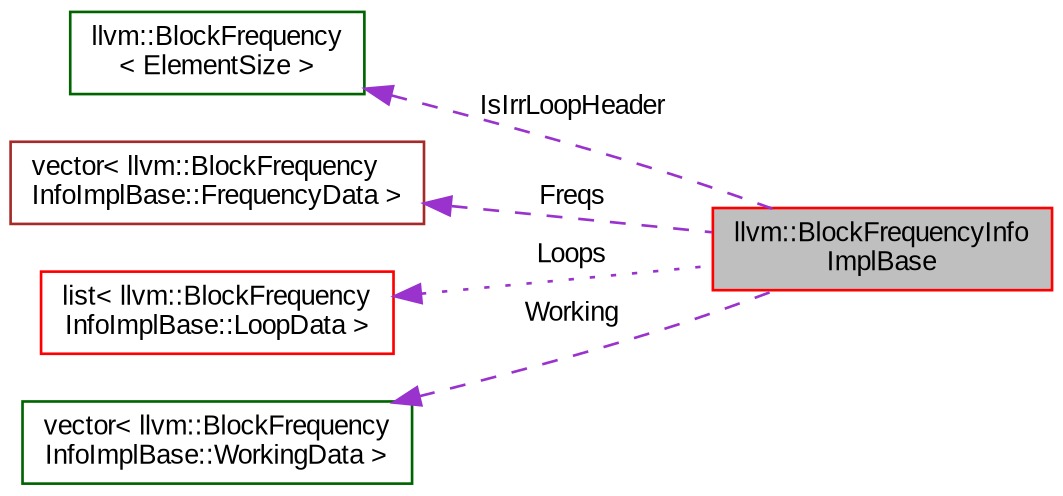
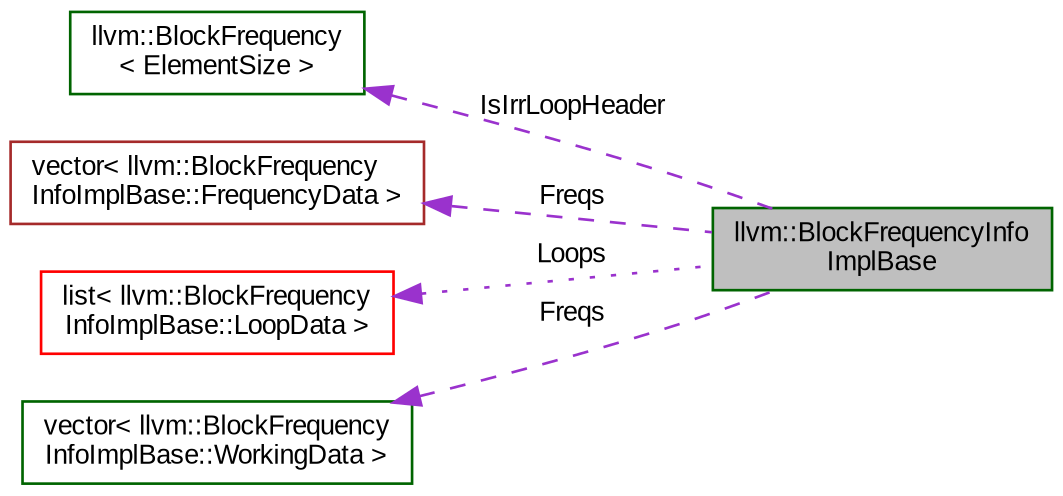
(882, 249) -> (882, 249)
(568, 314) -> (568, 314)
